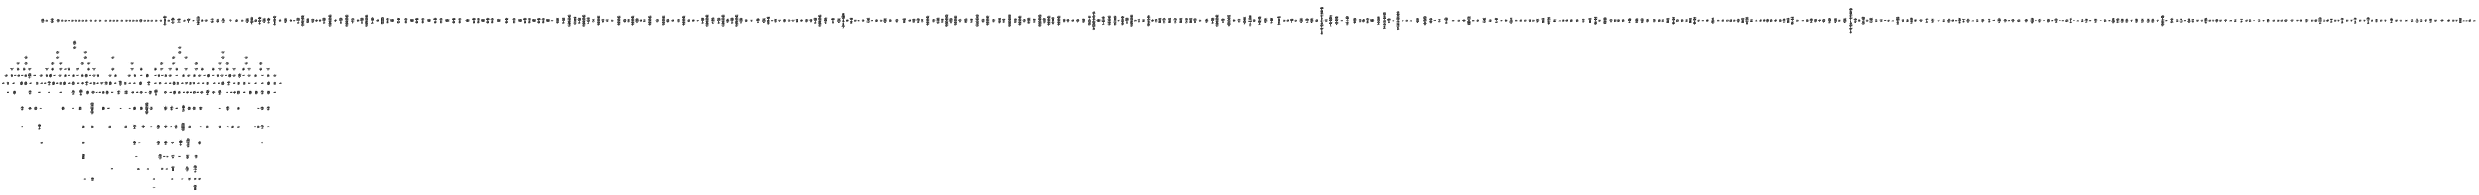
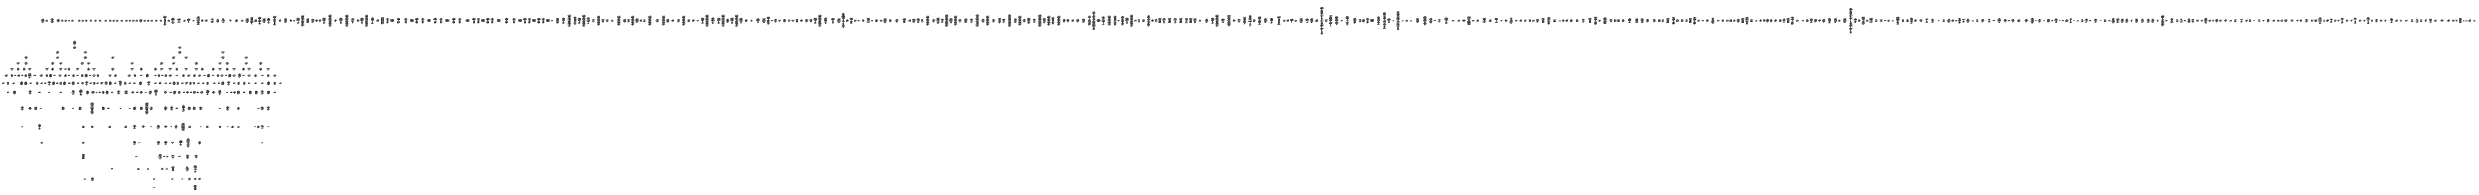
(76, 21) -> none
